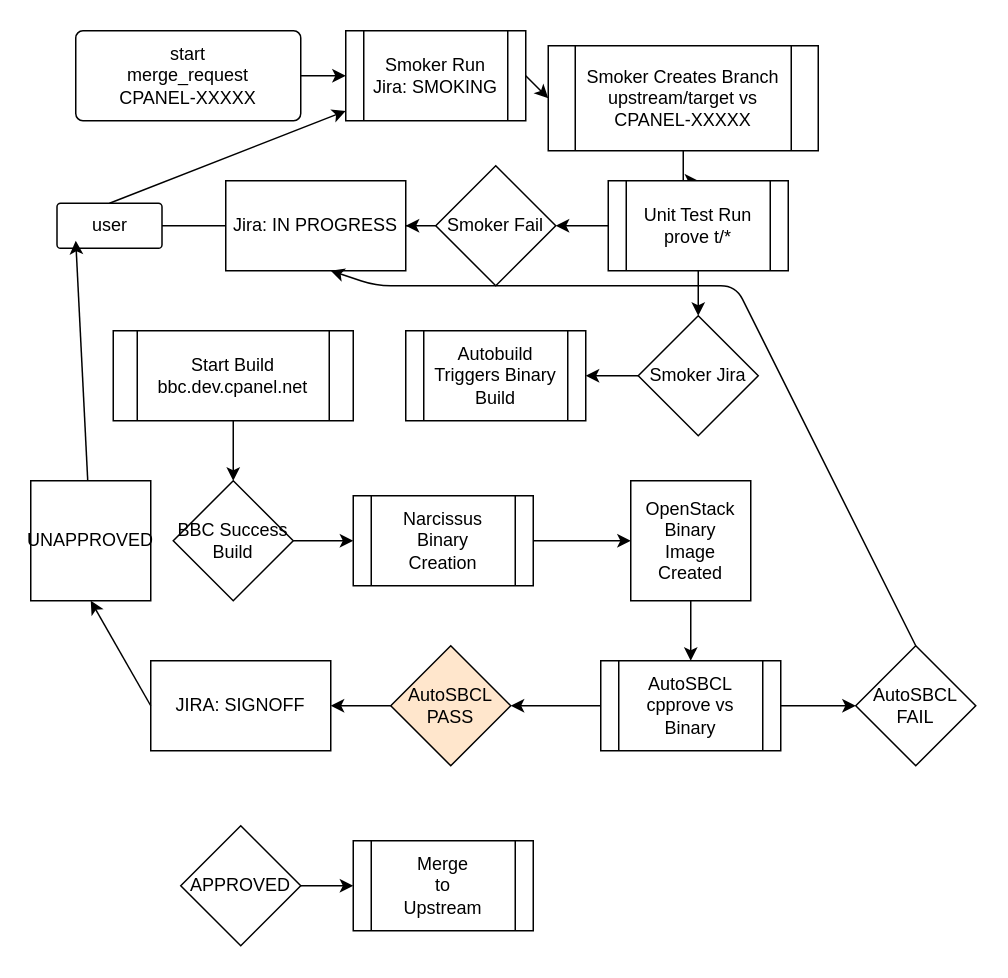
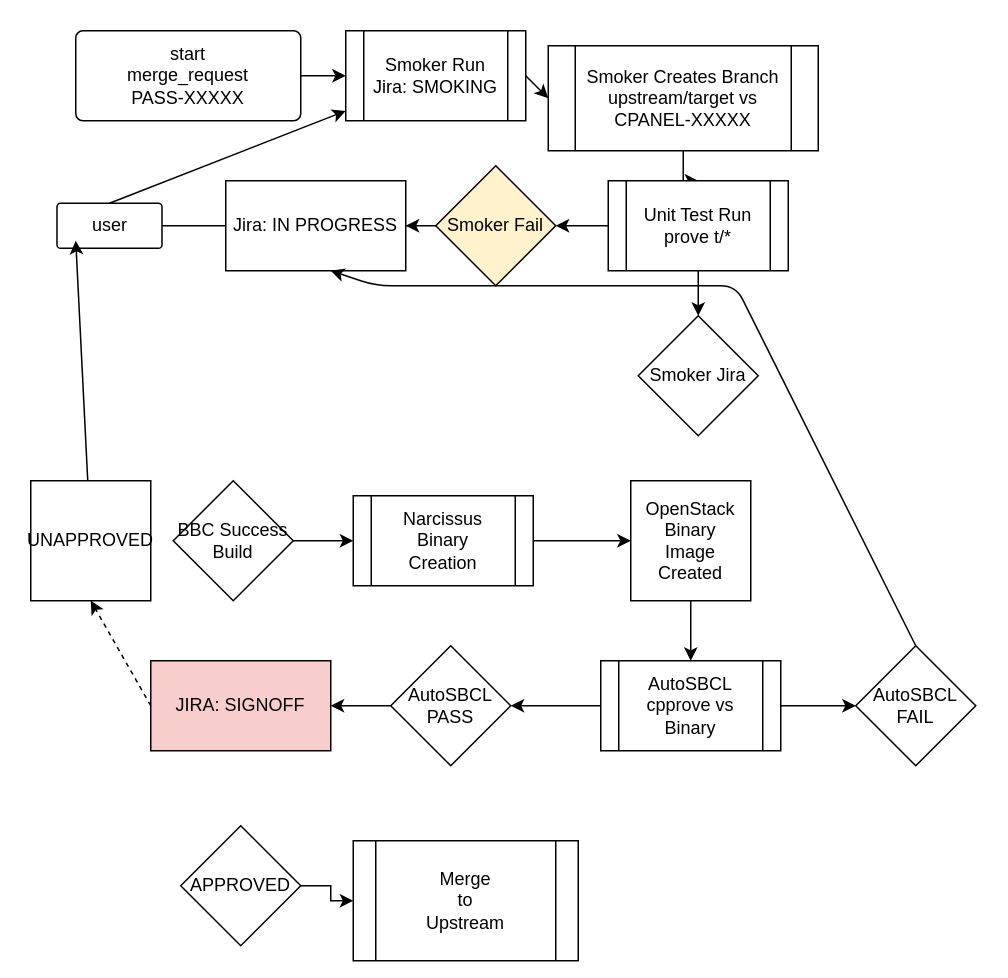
(188, 76) -> (188, 76)
(496, 226) -> (496, 226)
(233, 376) -> none
(496, 376) -> none
(610, 376) -> none
(233, 446) -> none
(123, 657) -> (123, 657)
(241, 706) -> (241, 706)
(451, 706) -> (451, 706)
(443, 886) -> (466, 901)
